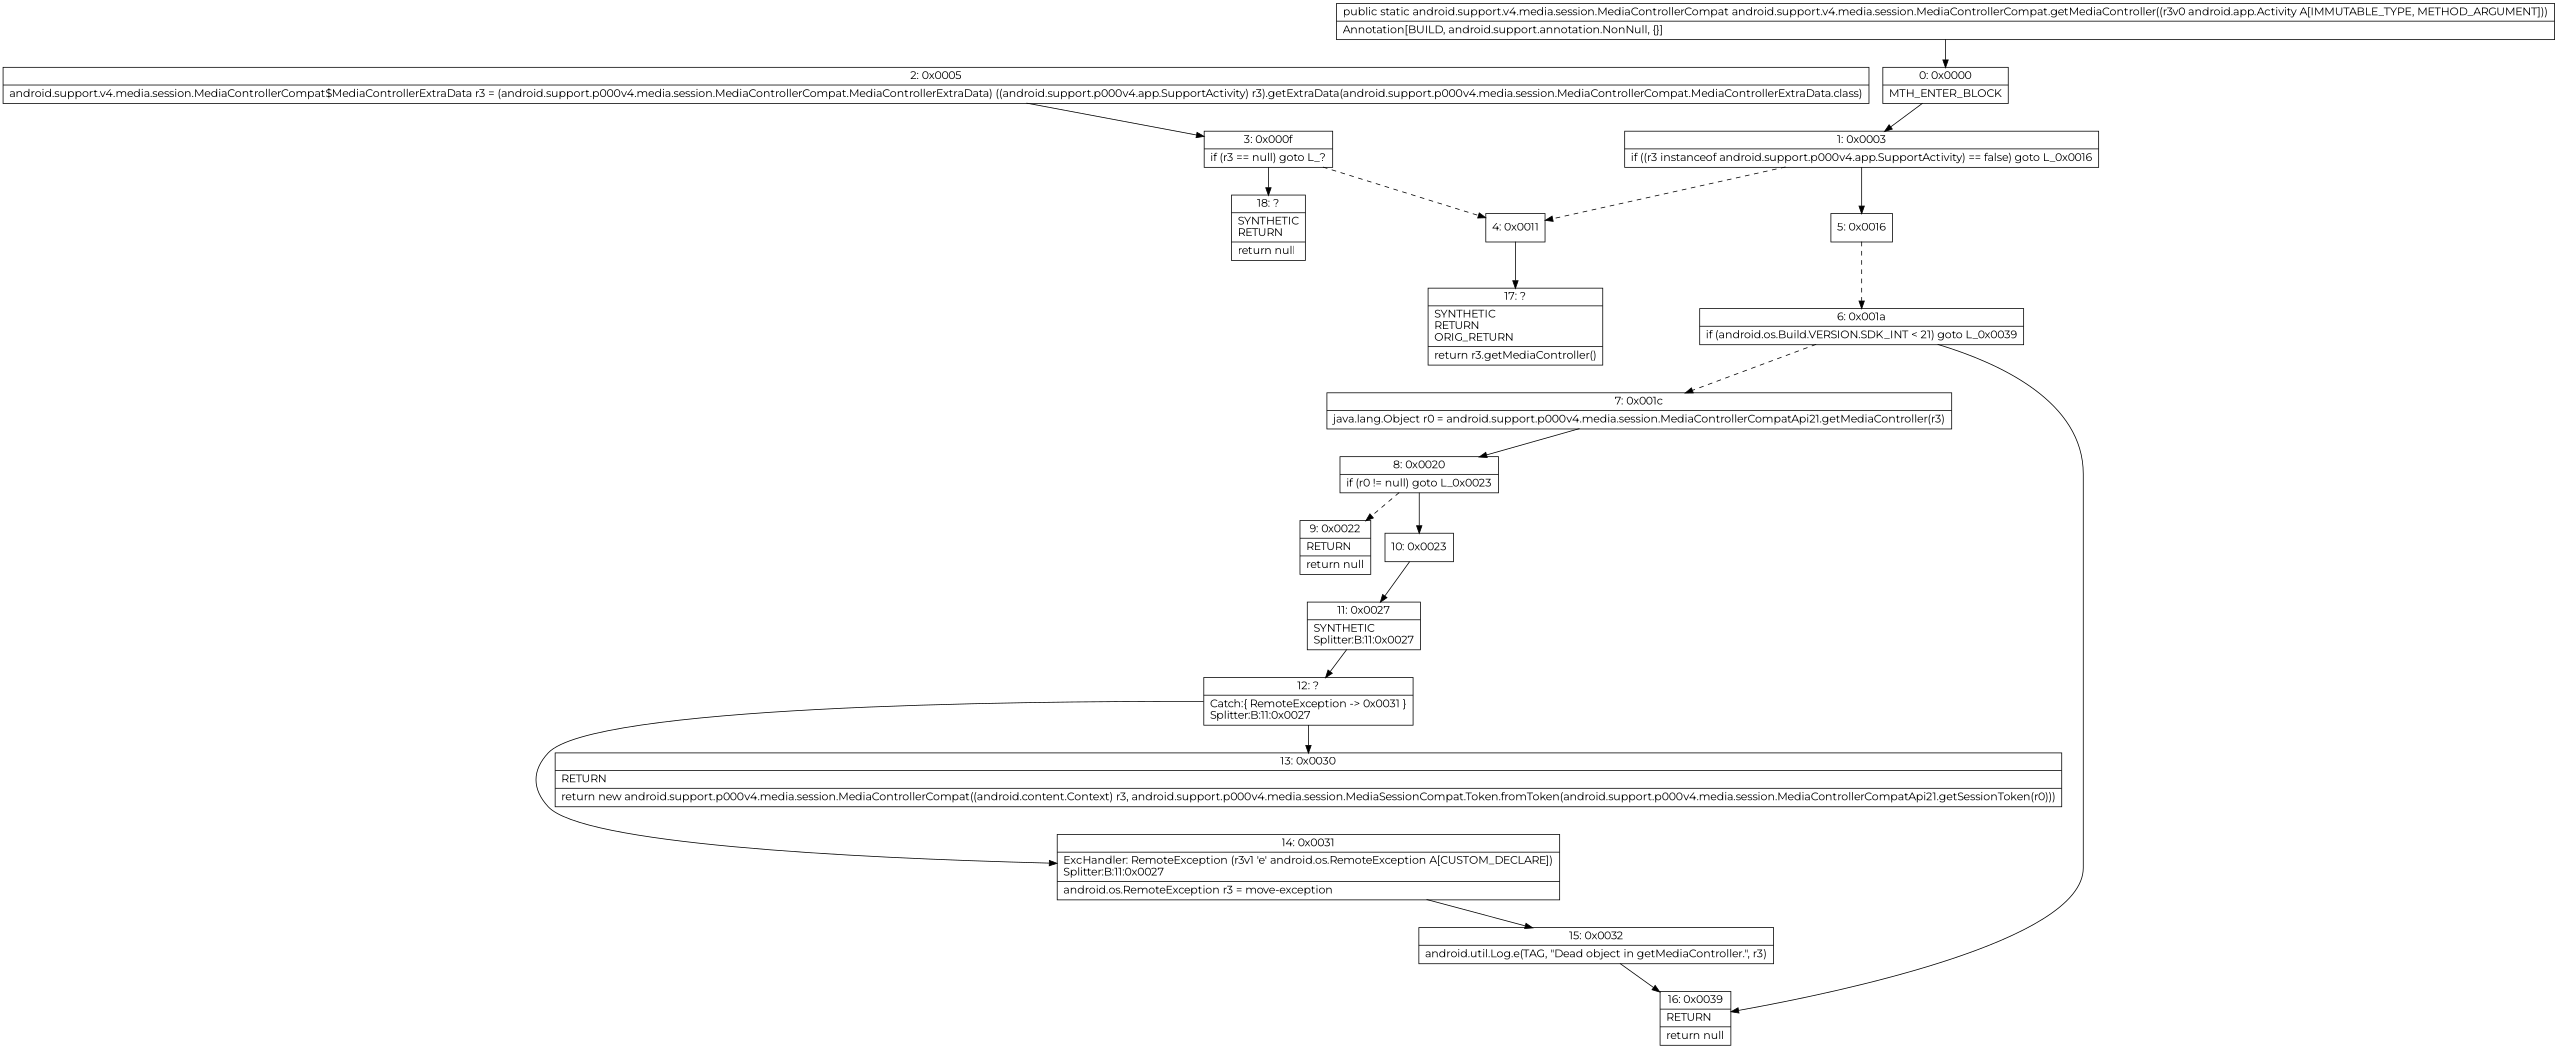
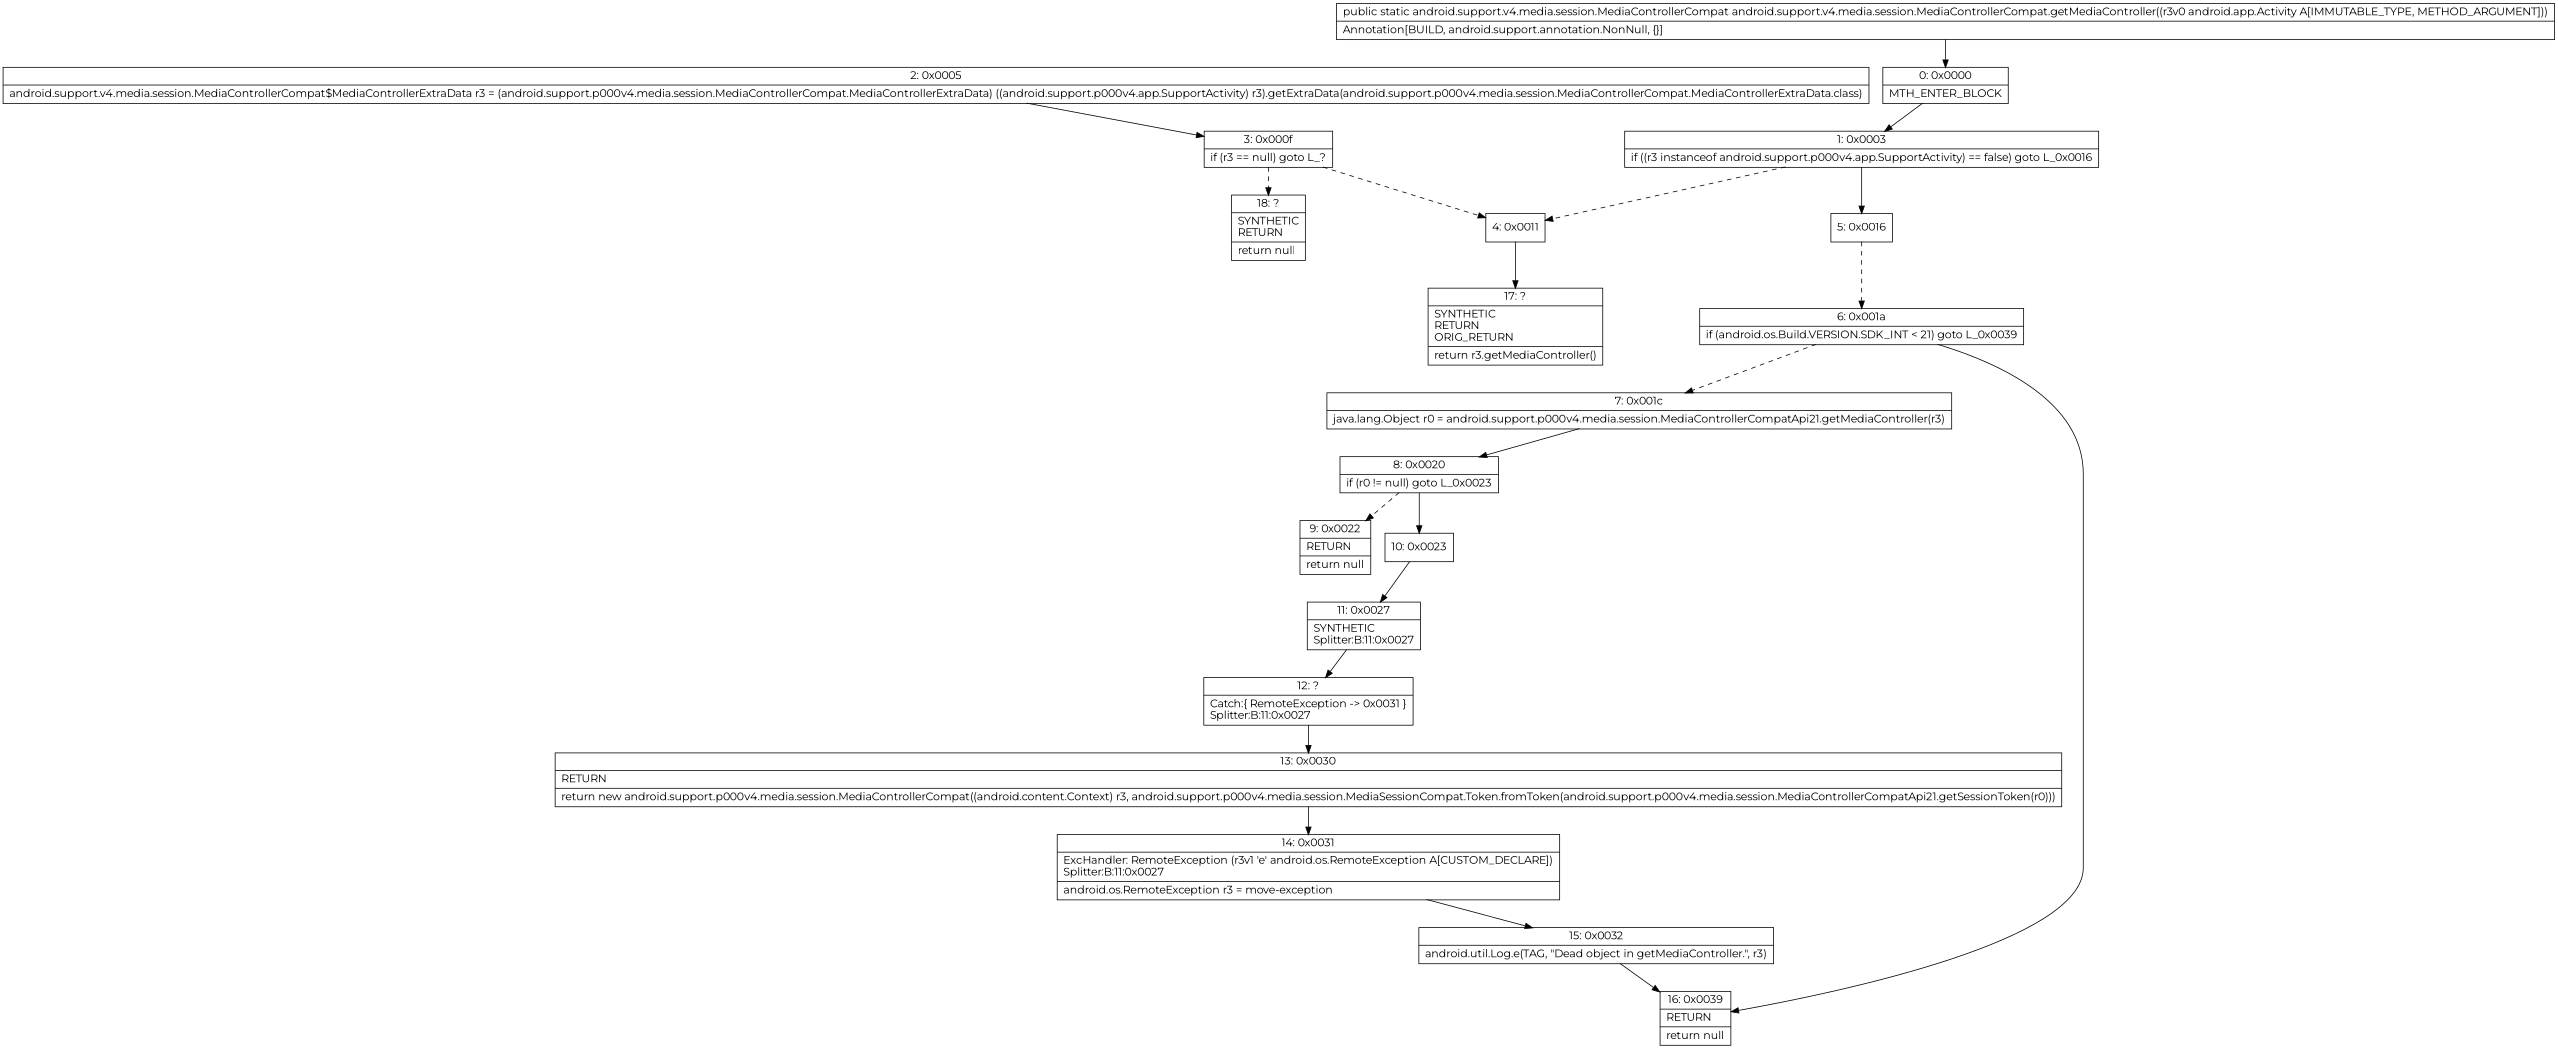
(1268, 177) -> (1268, 177)
(591, 735) -> (1308, 817)
